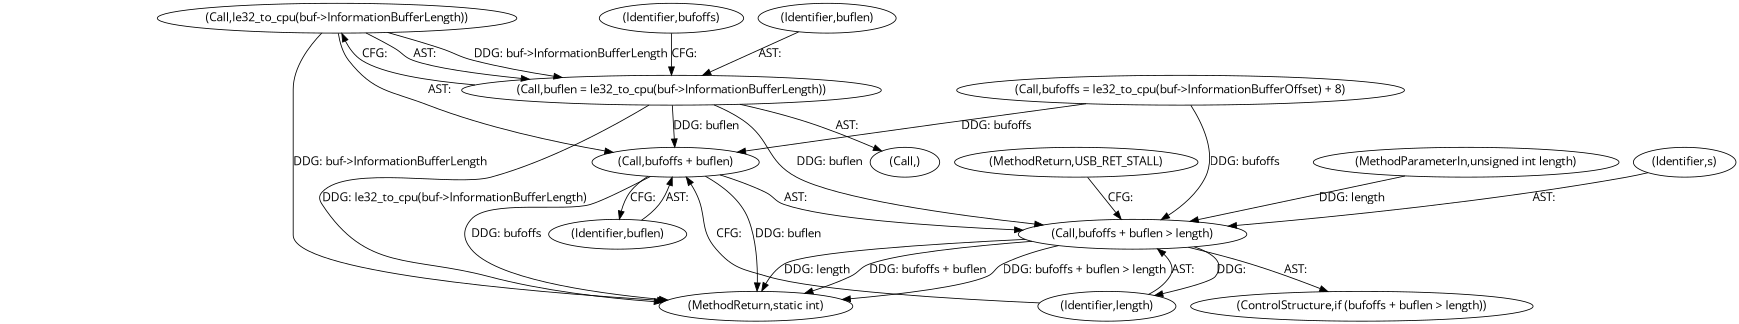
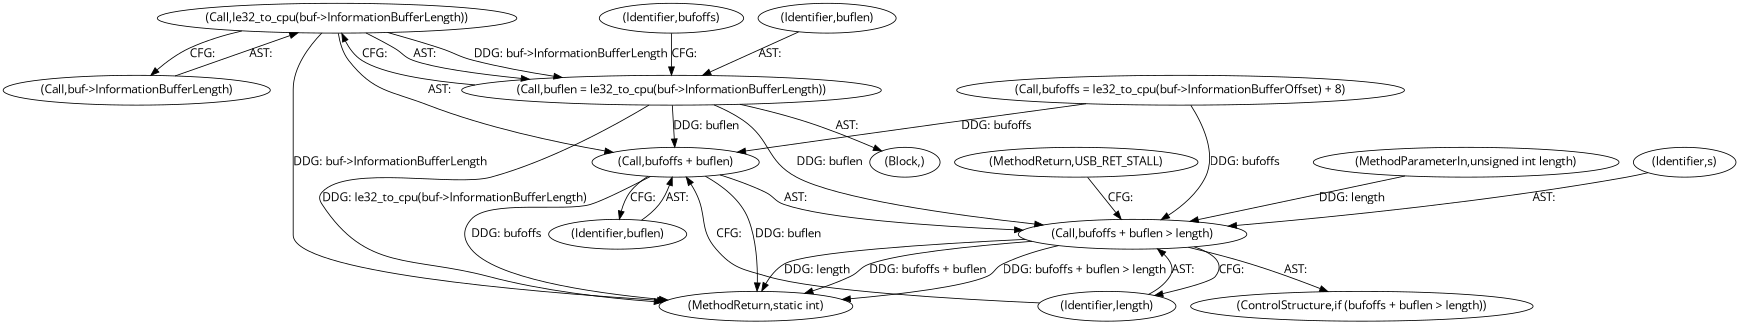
none -> (137, 90)
(905, 162) -> (905, 162)
(1233, 270) -> (1233, 270)
